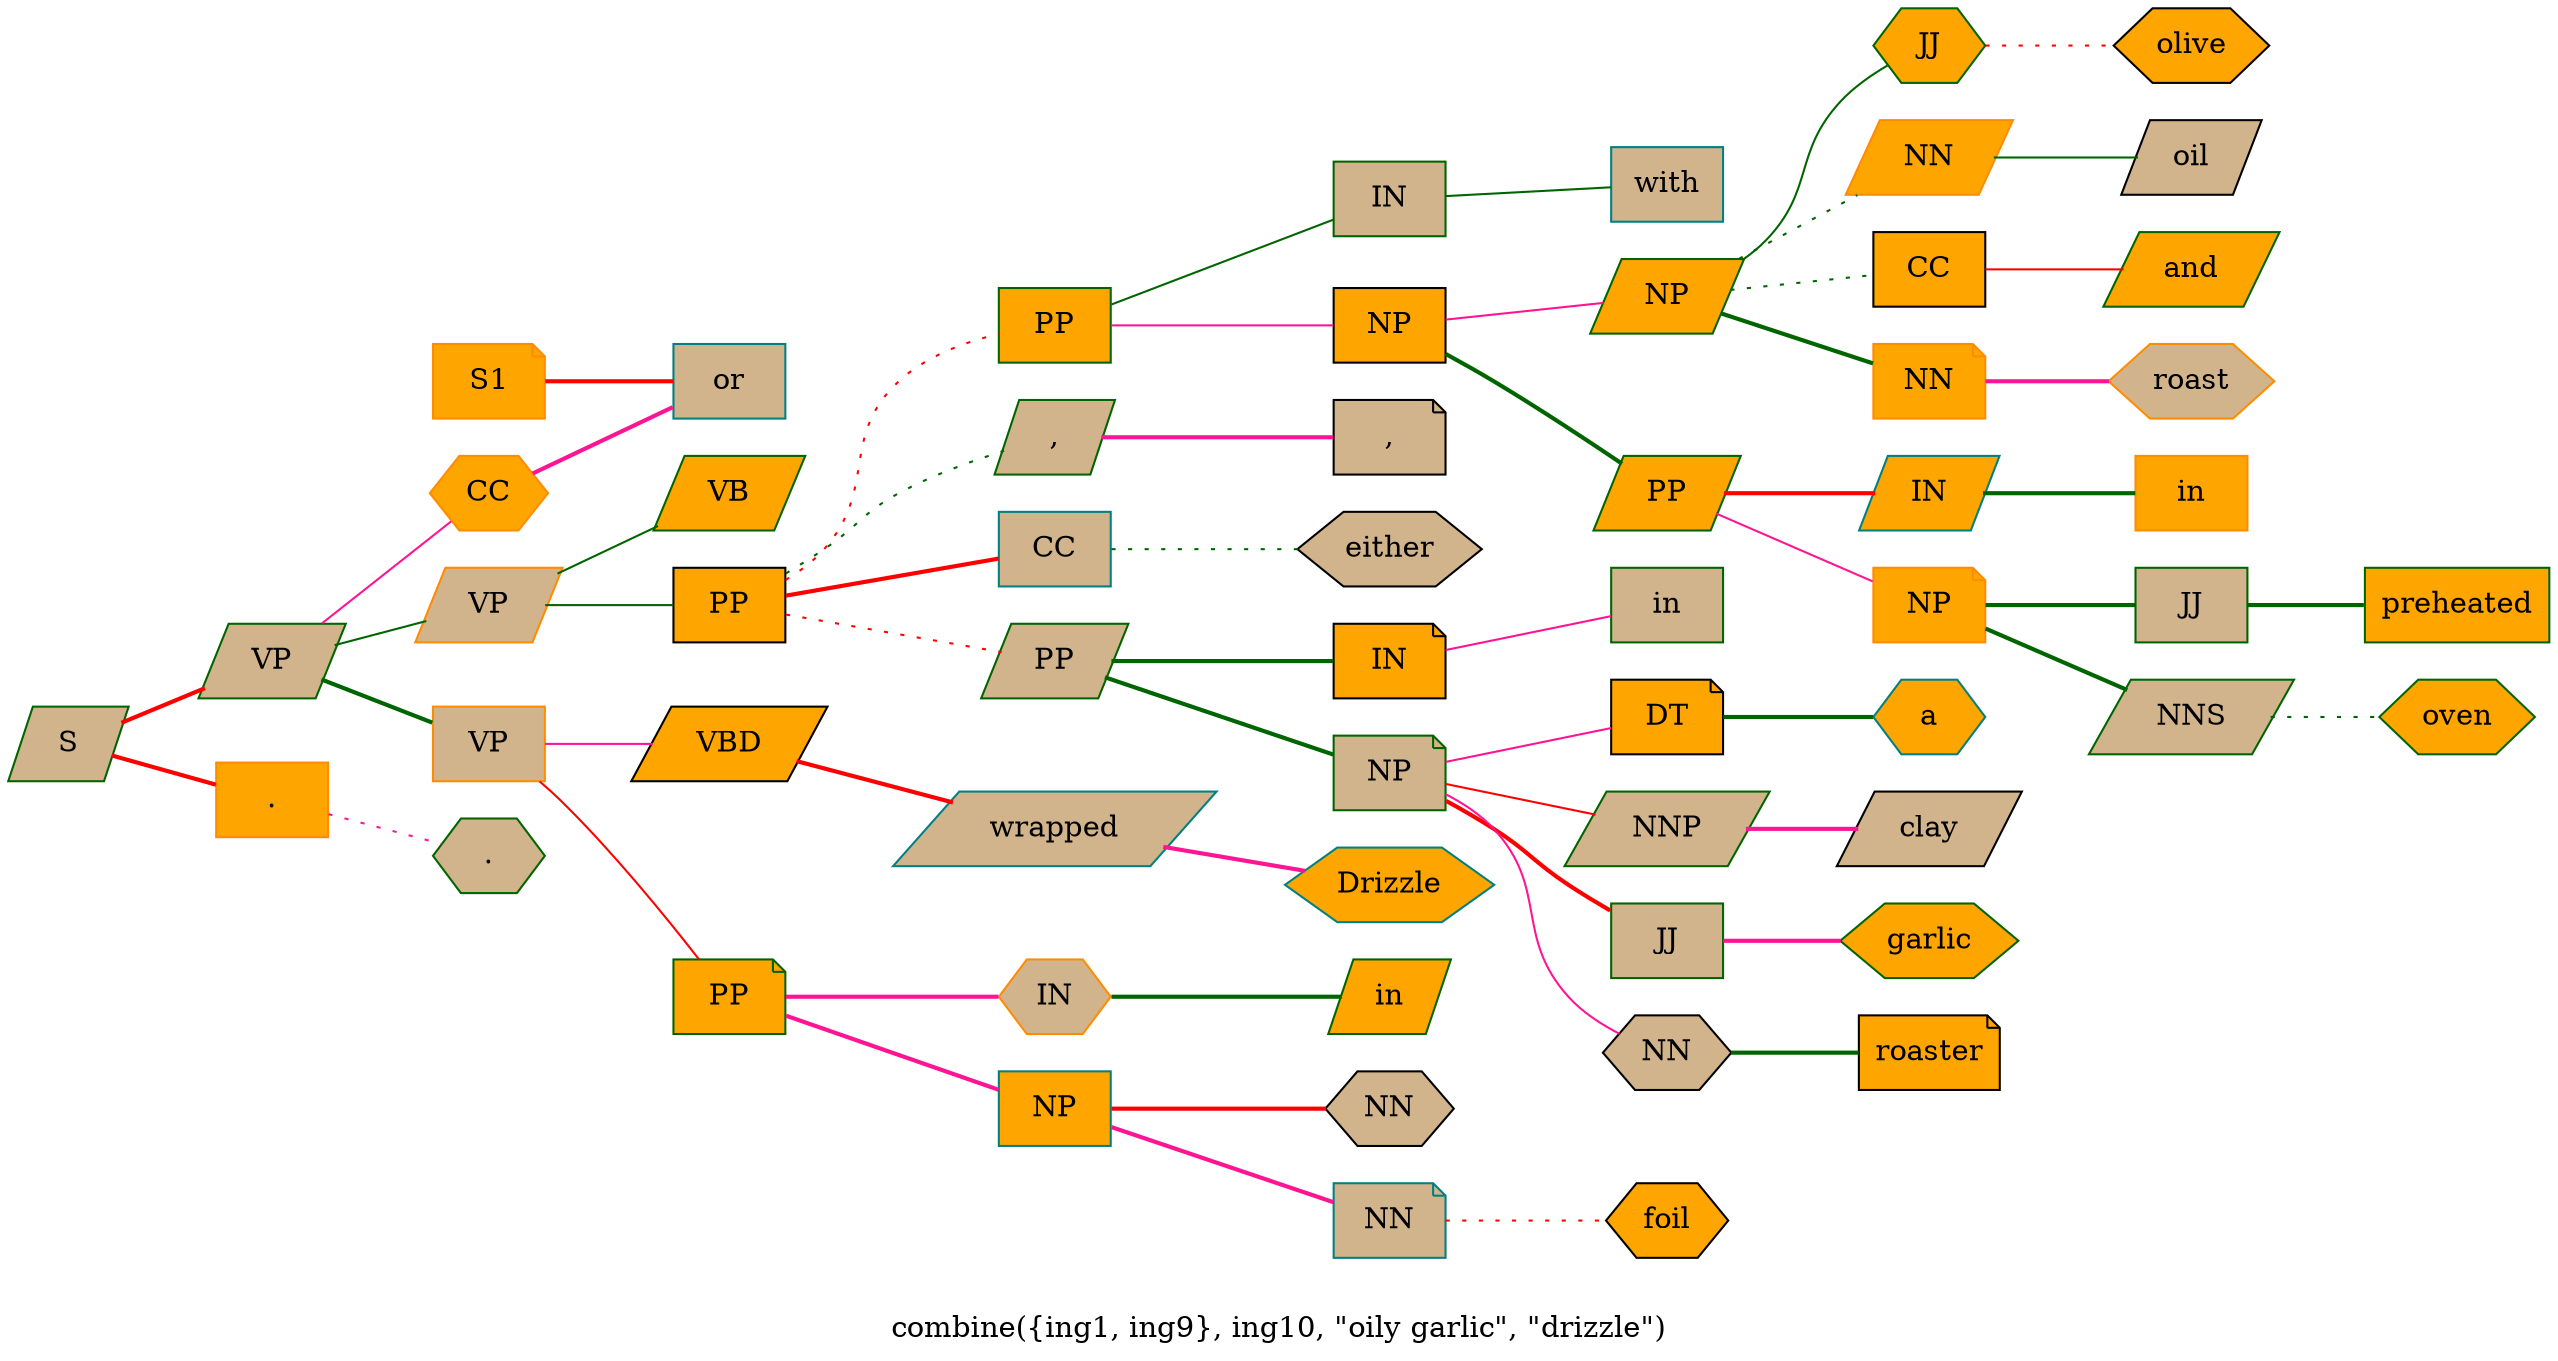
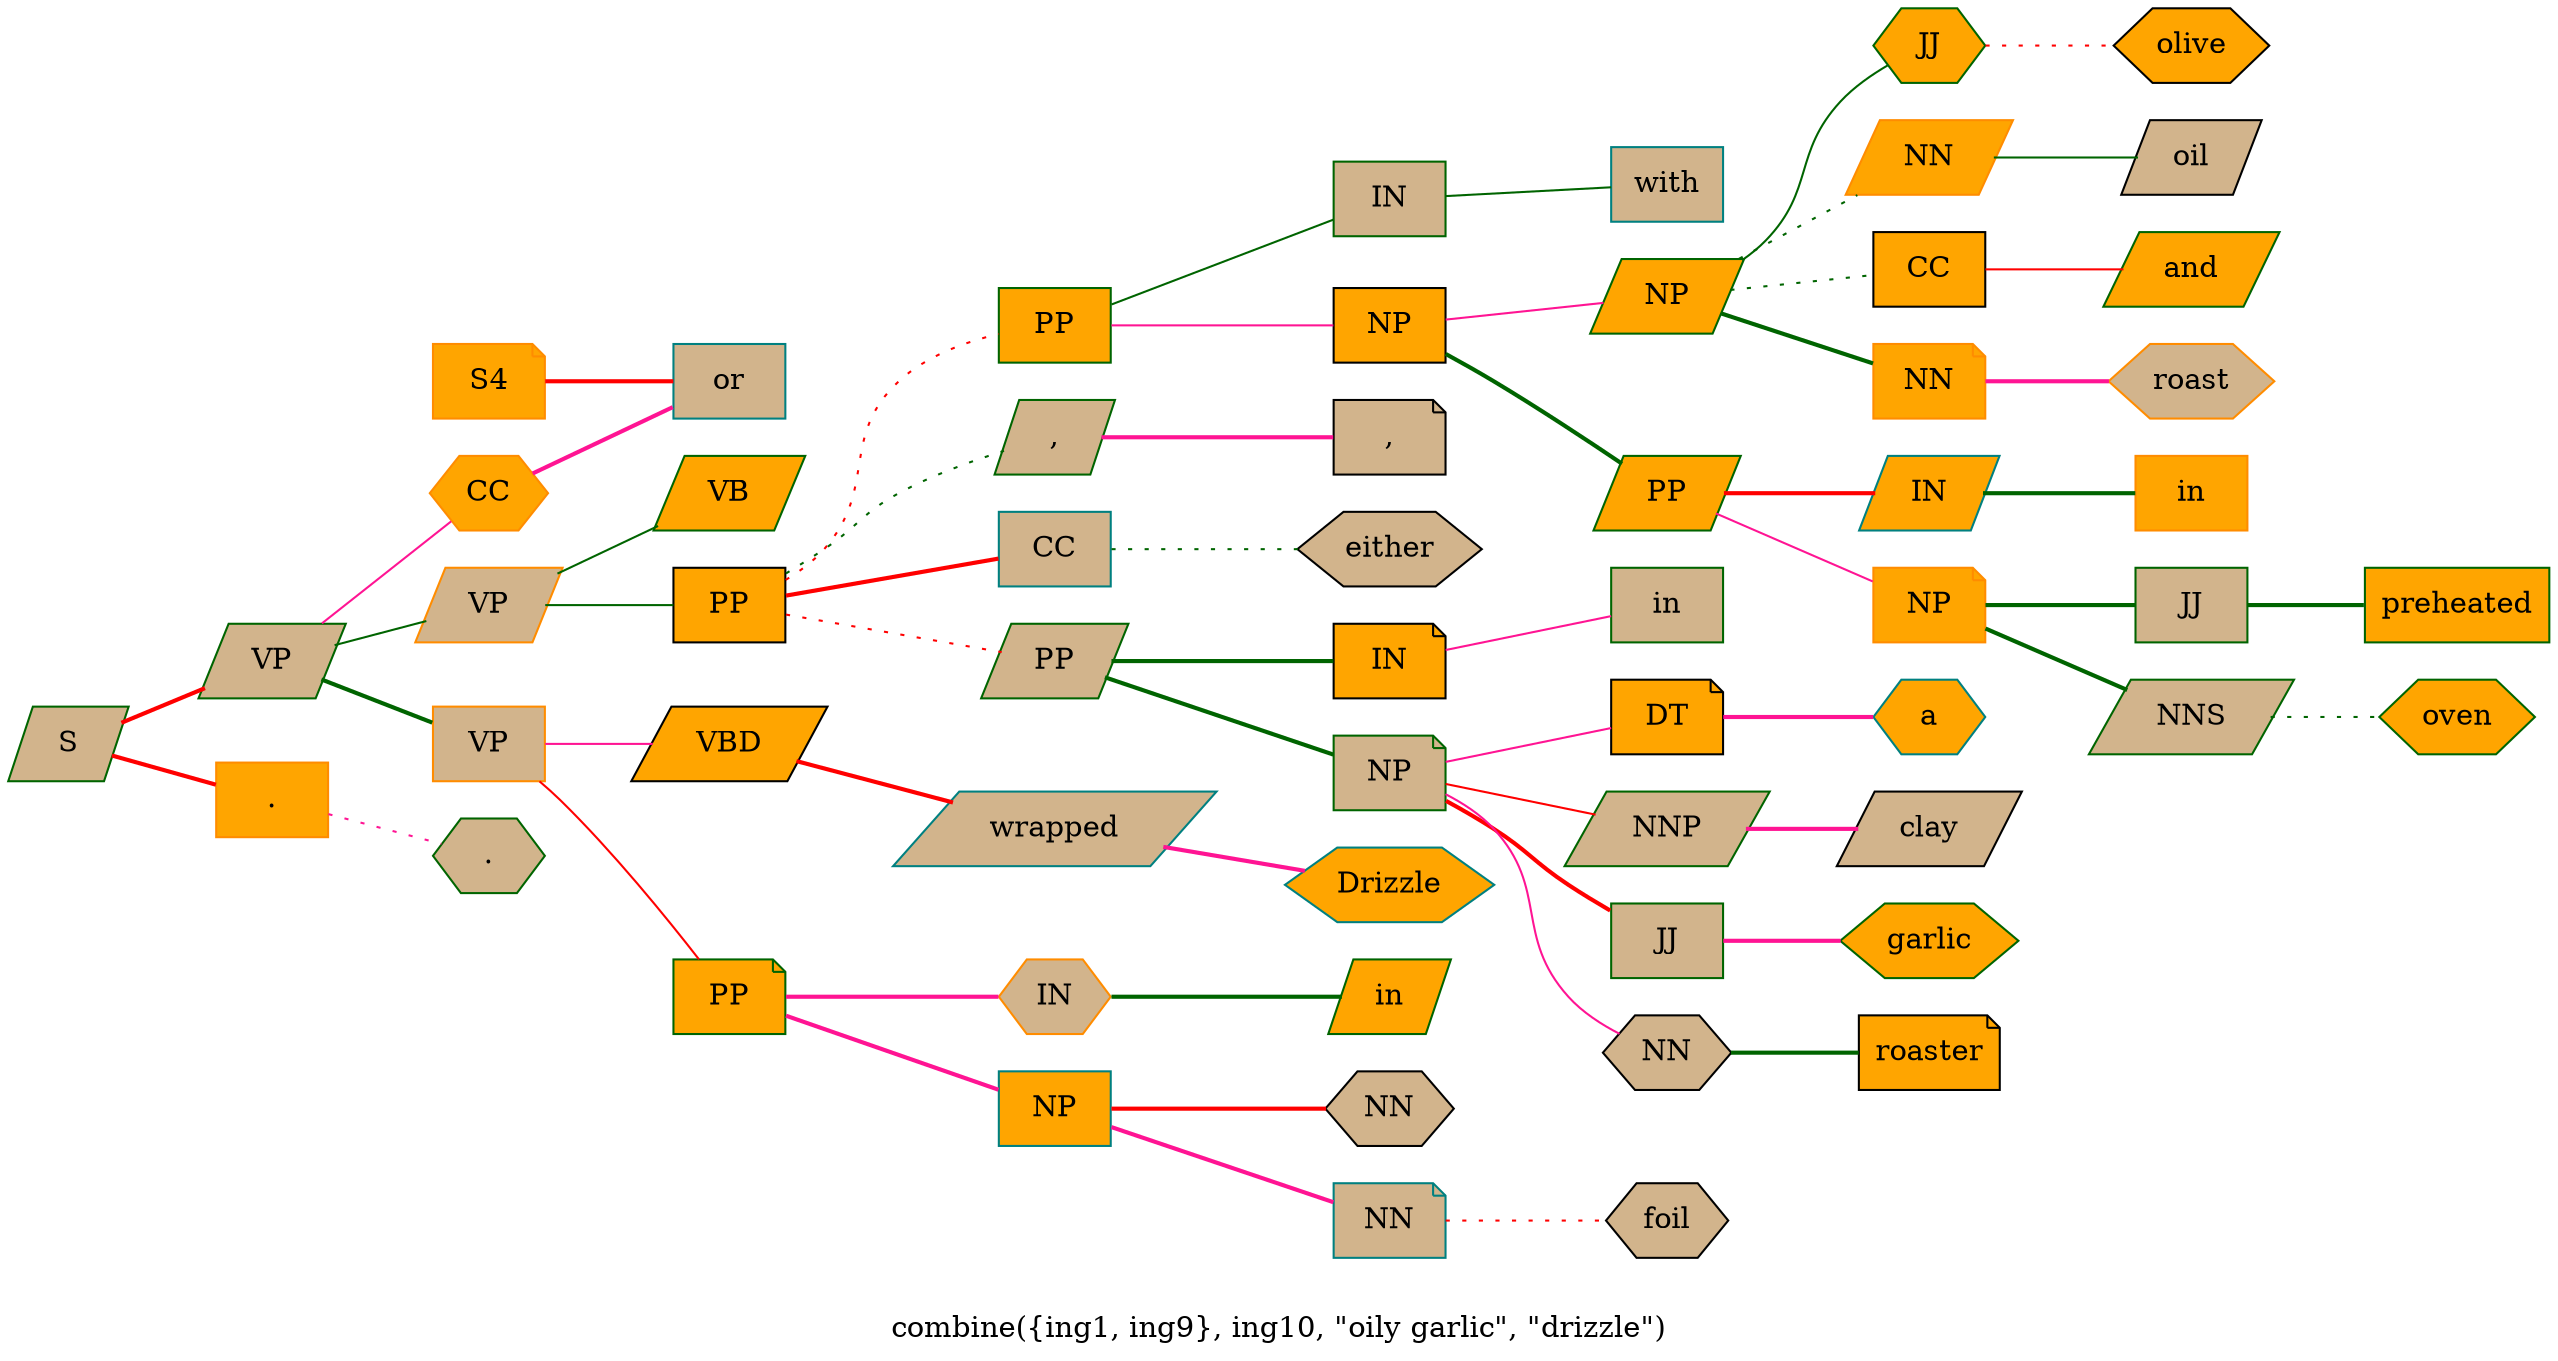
(489, 381) -> (489, 381)
(1798, 717) -> (1798, 717)
(1667, 1221) -> (1667, 1221)
